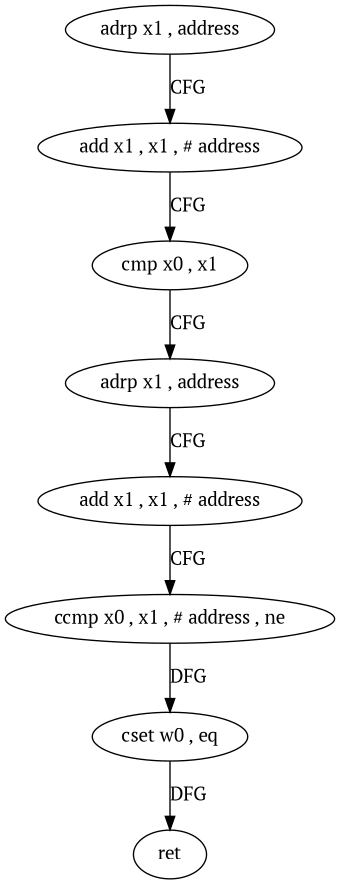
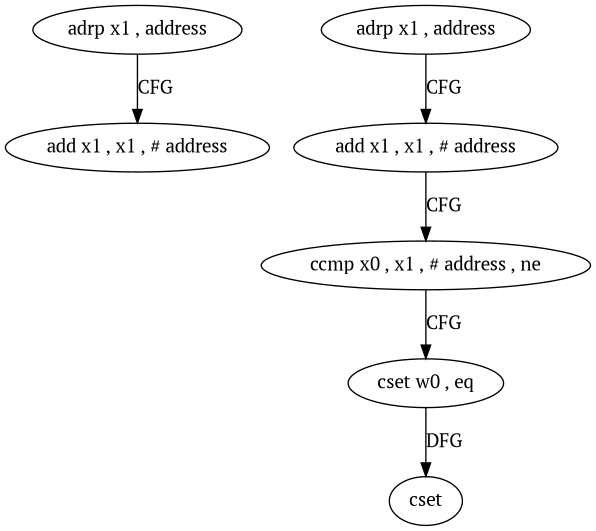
(170, 265) -> none
(189, 678) -> (444, 324)
(170, 854) -> (426, 501)
